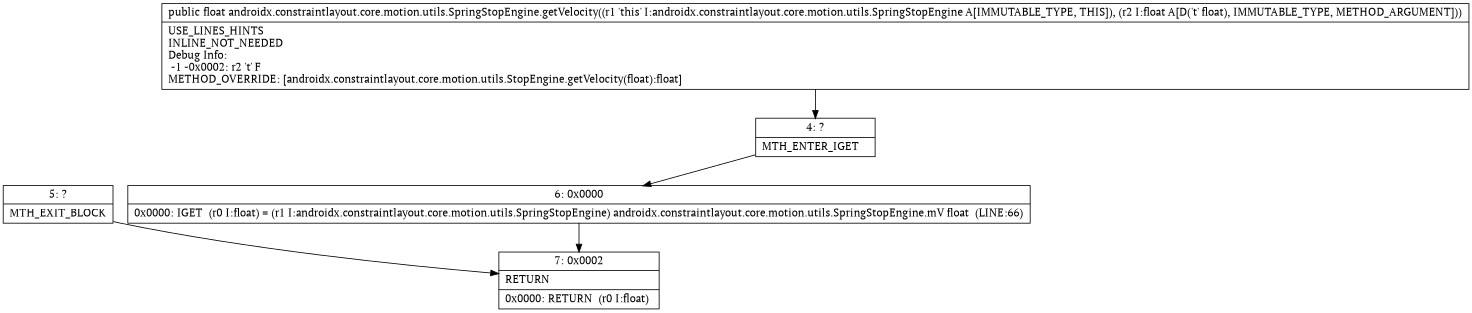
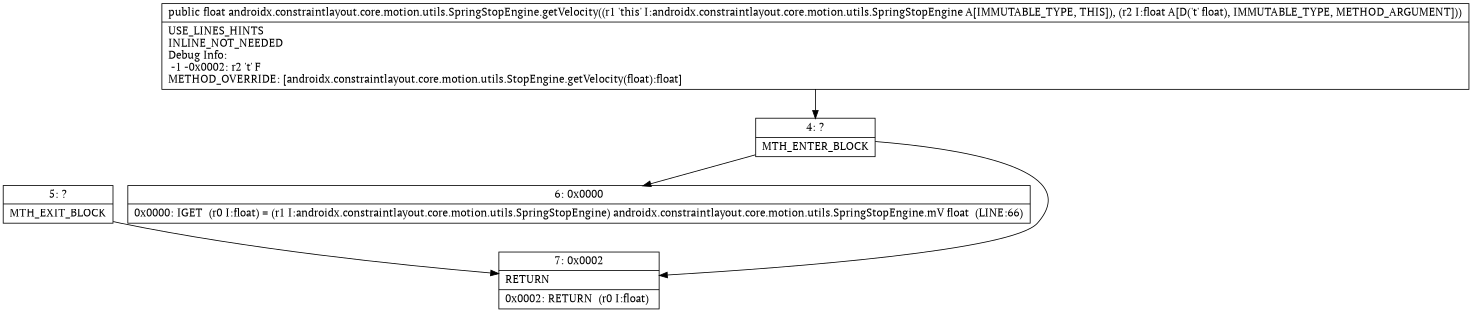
(811, 147) -> (815, 147)
(579, 233) -> (962, 246)
(579, 299) -> (579, 299)
